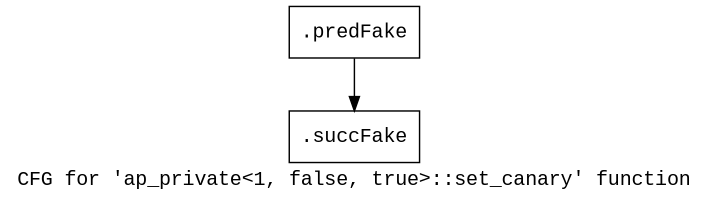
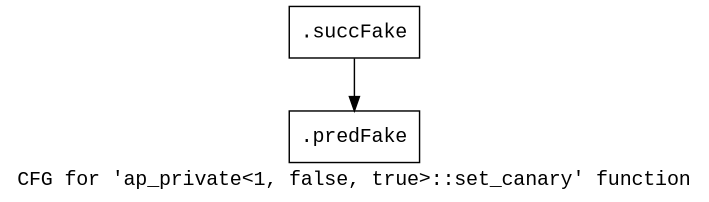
(354, 77) -> (354, 77)
